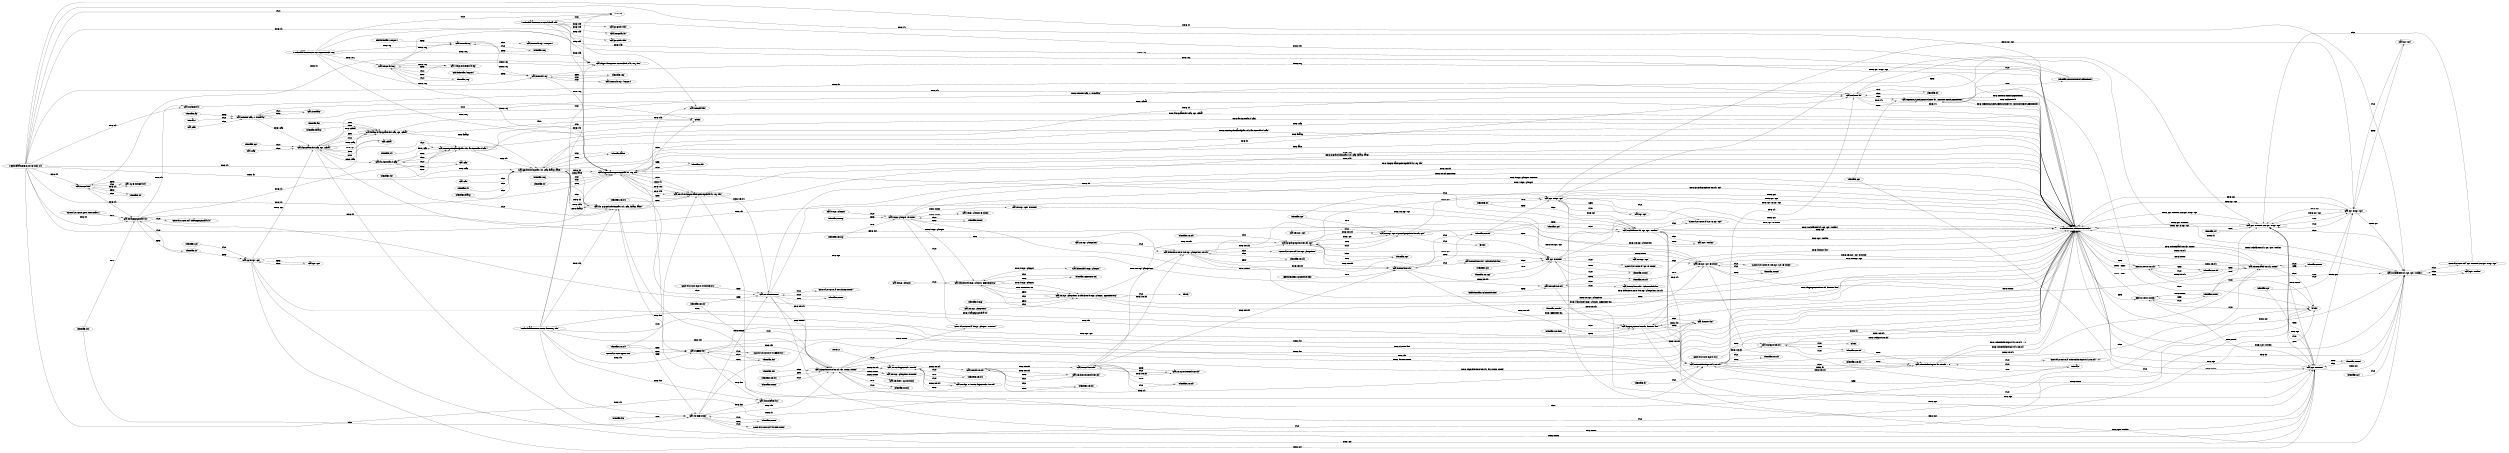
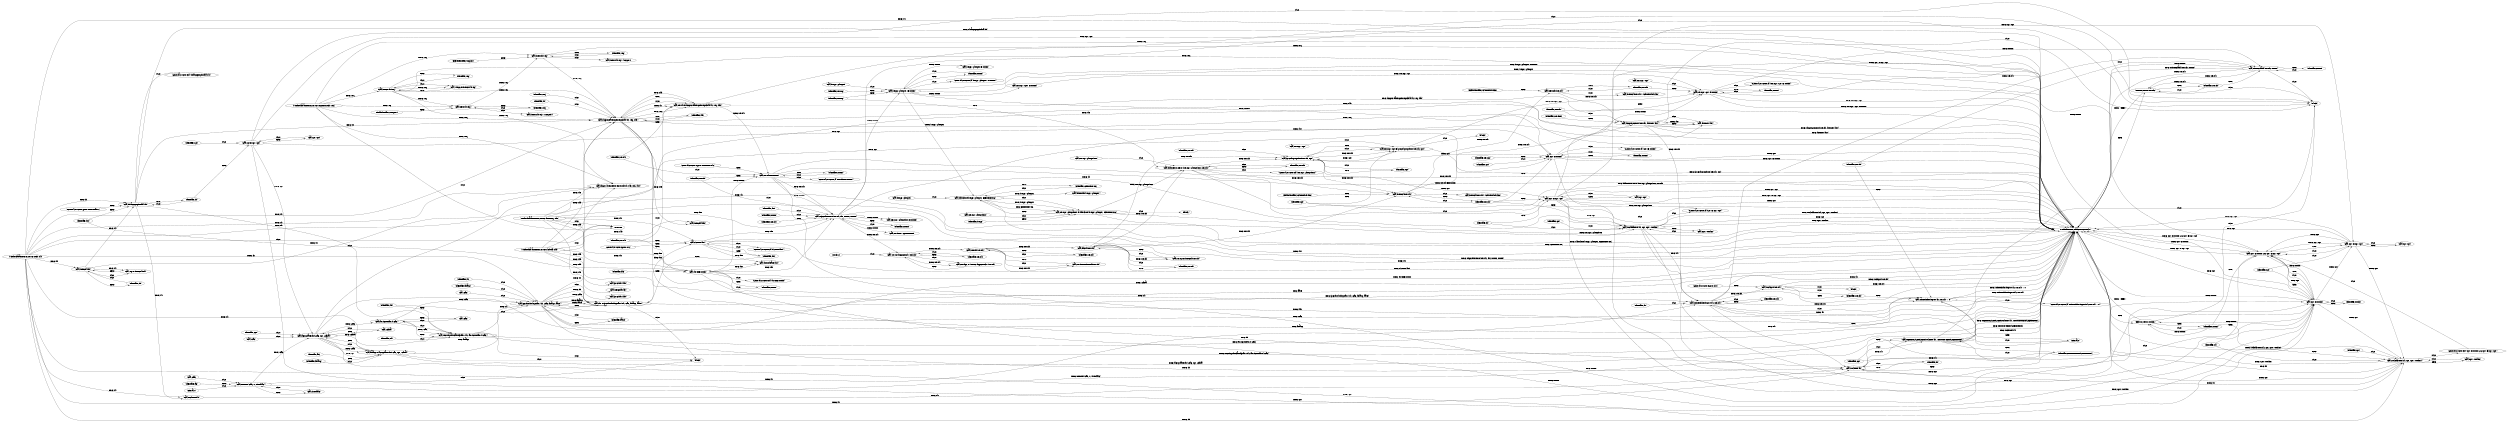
(901, 345) -> (867, 144)
(1086, 368) -> (1086, 248)
